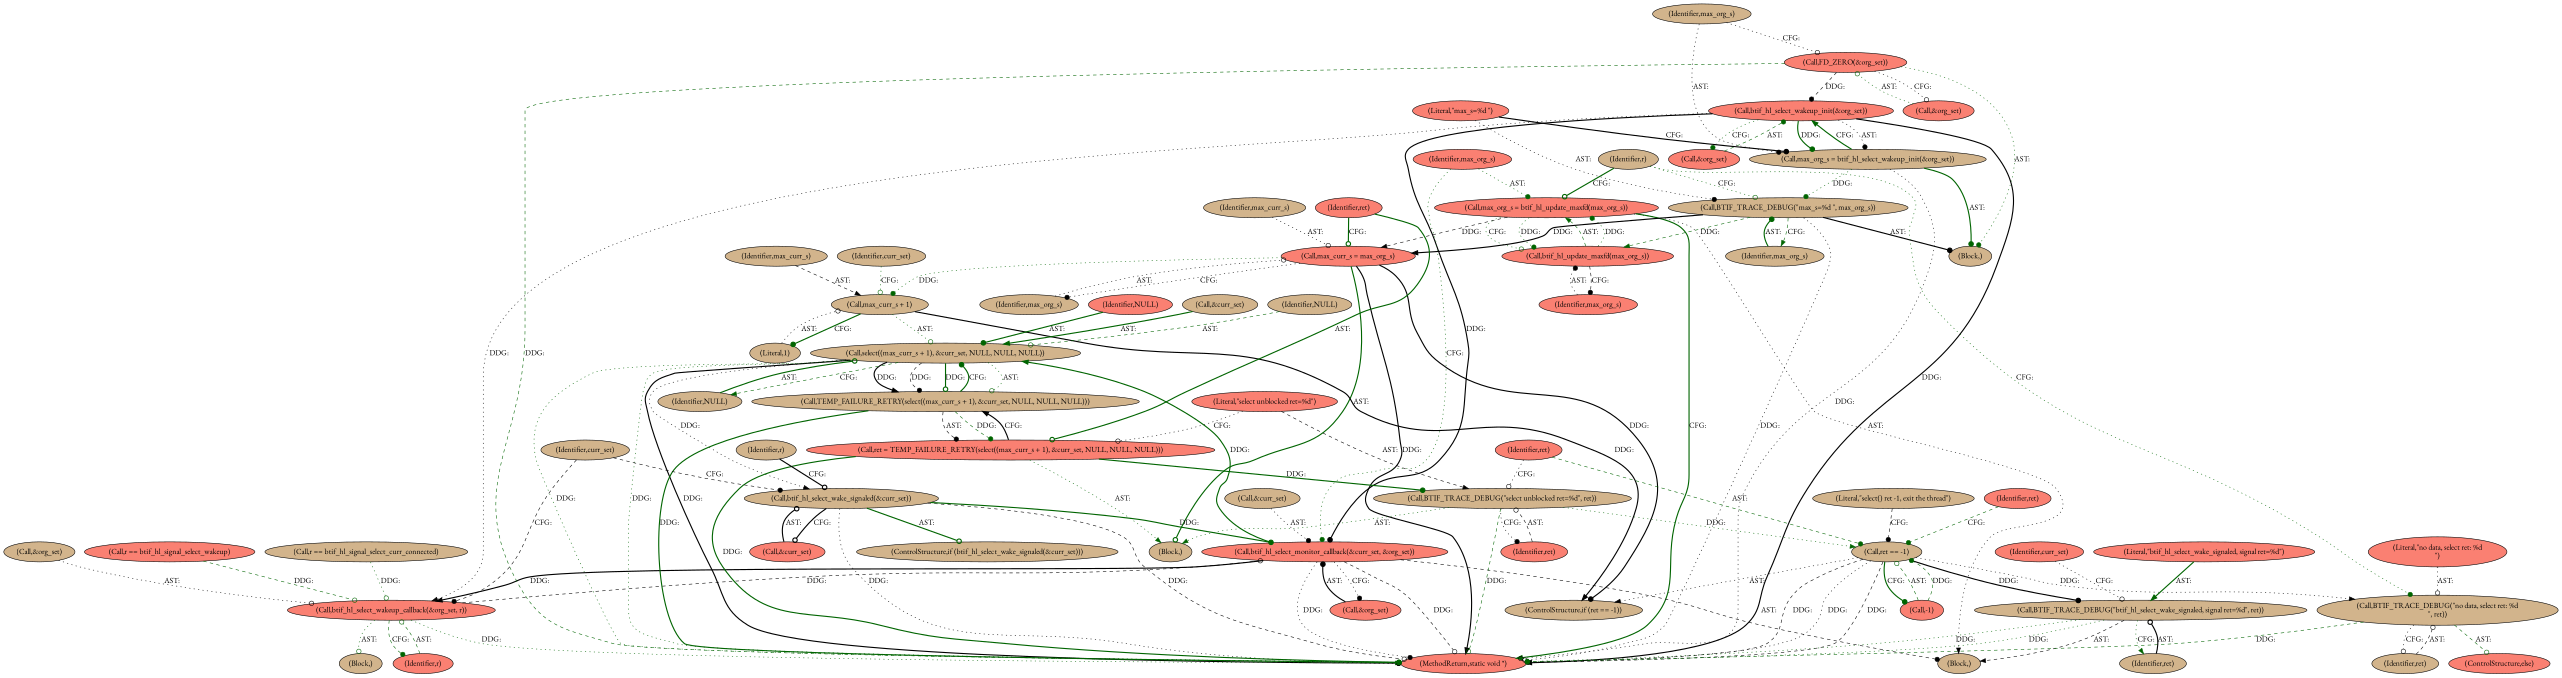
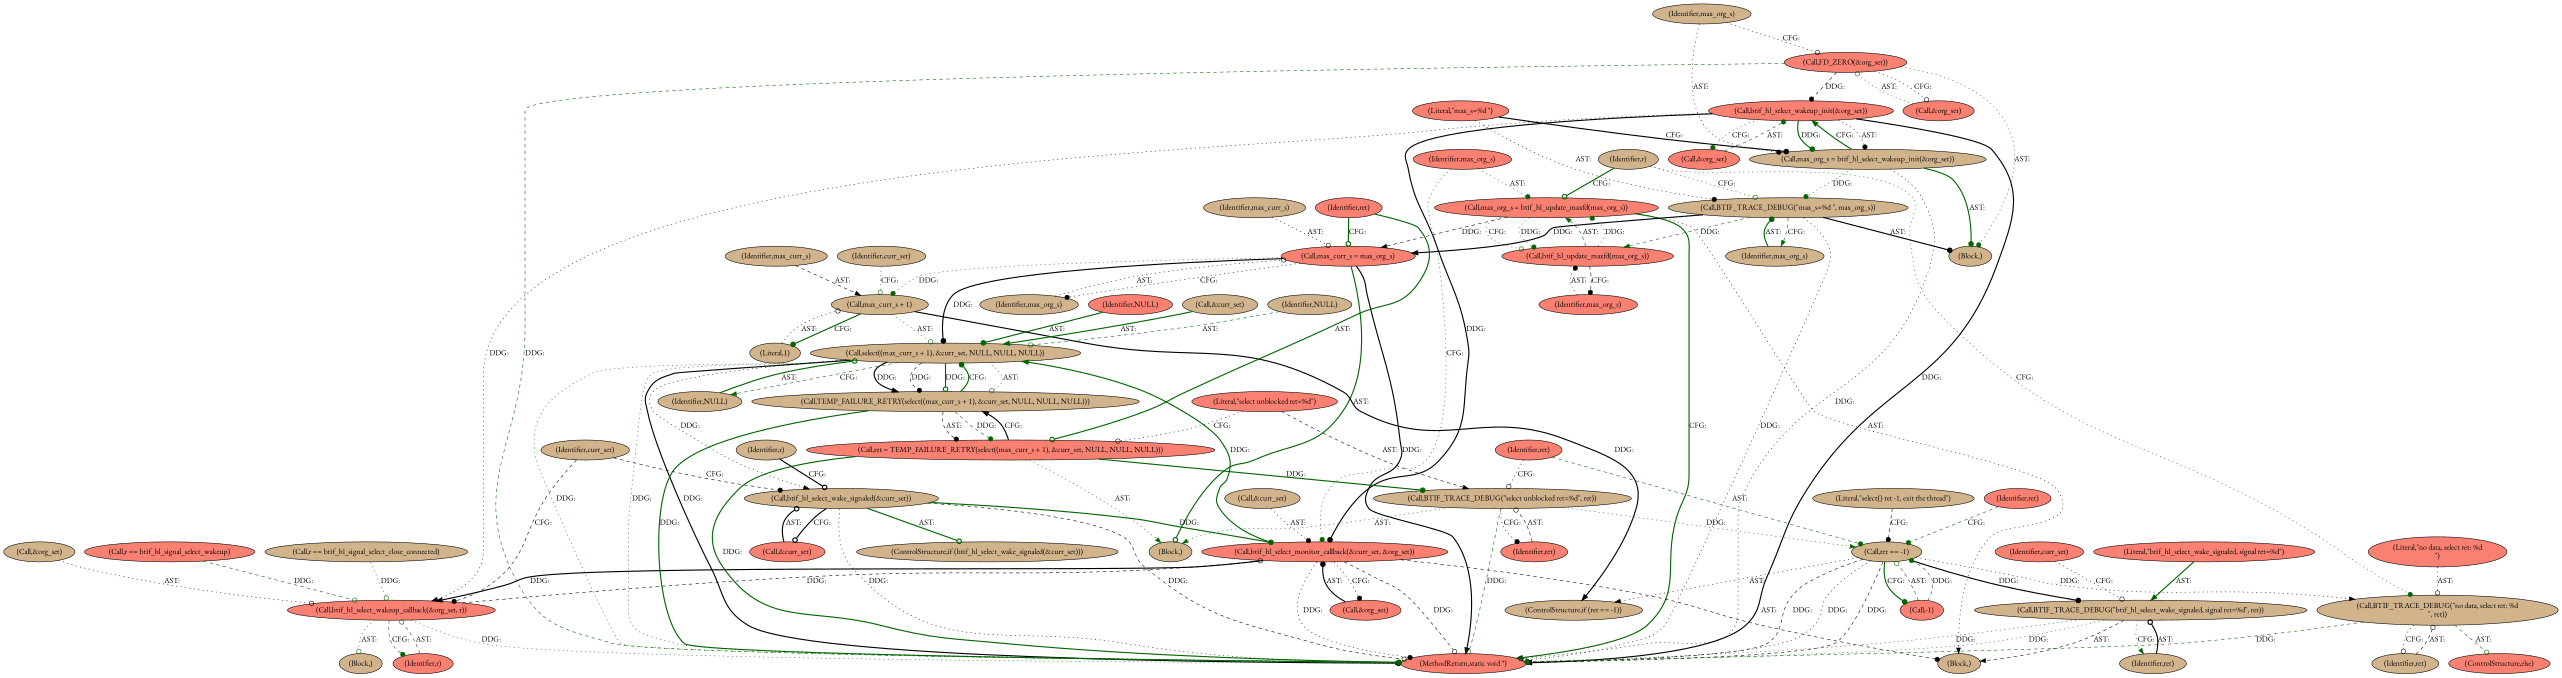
(1574, 399) -> (1093, 269)
(366, 552) -> (366, 552)
